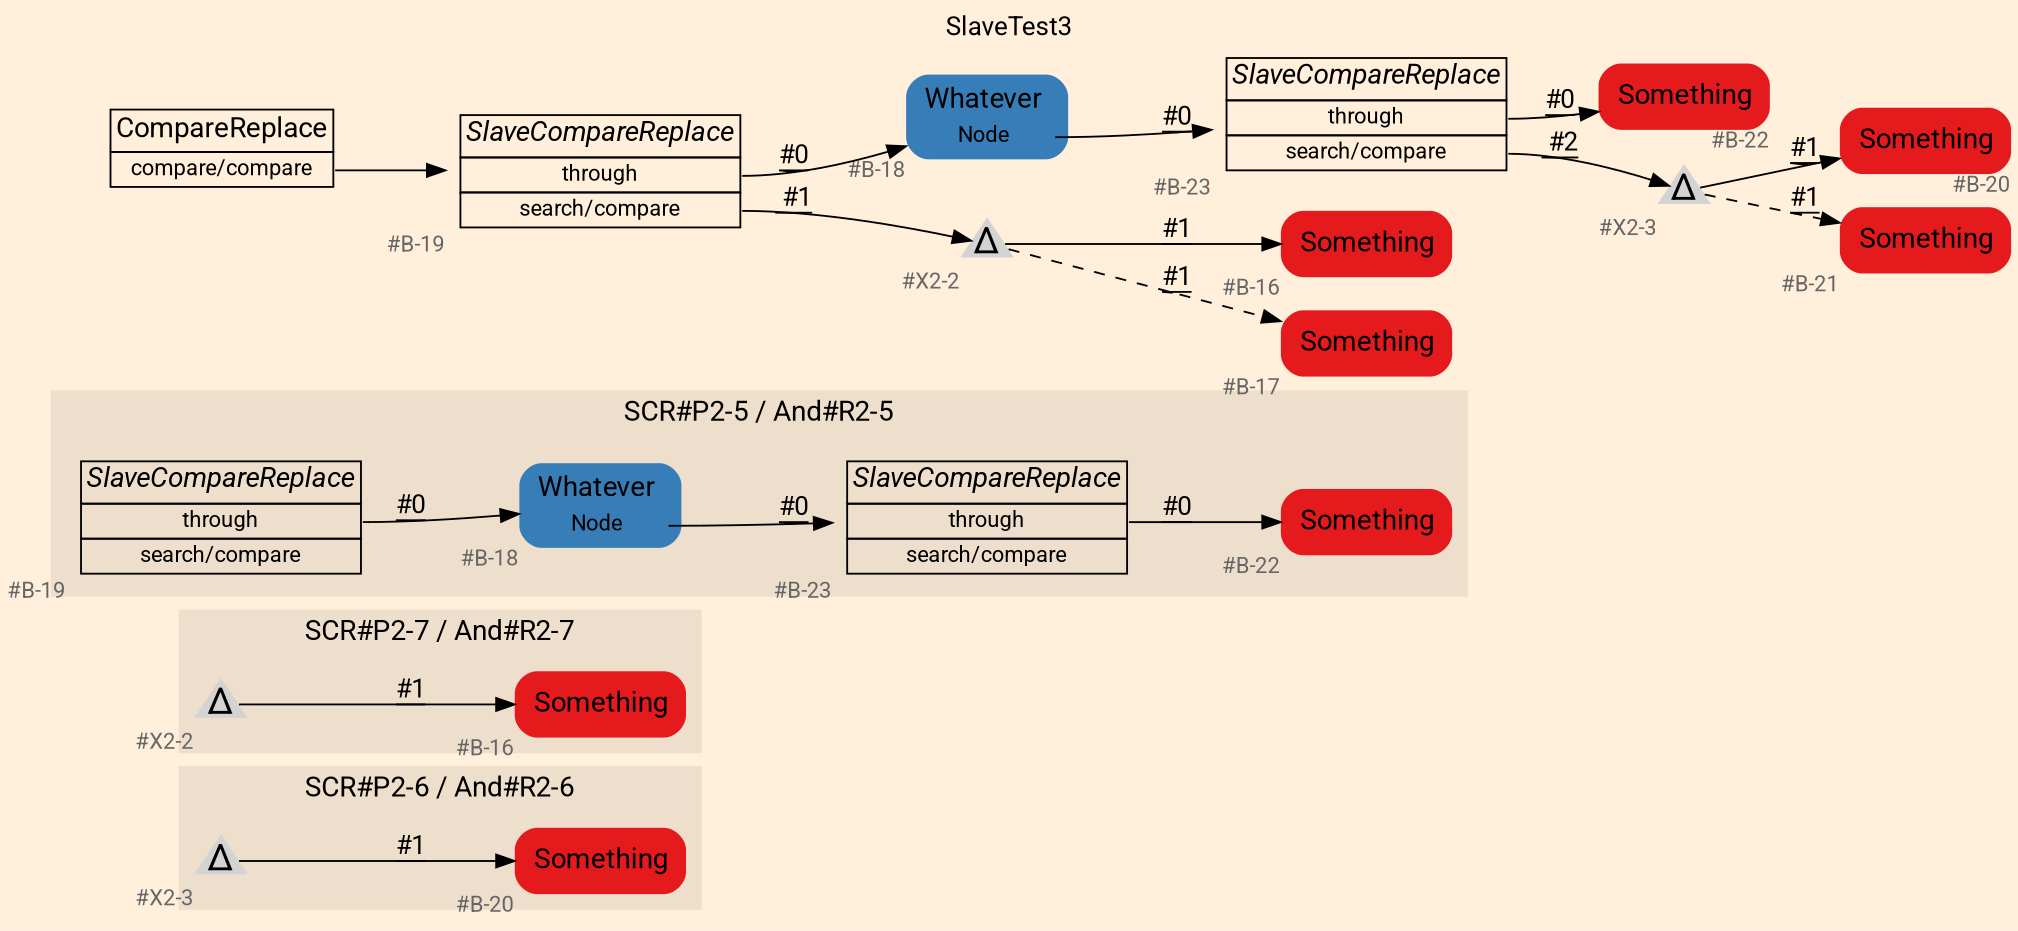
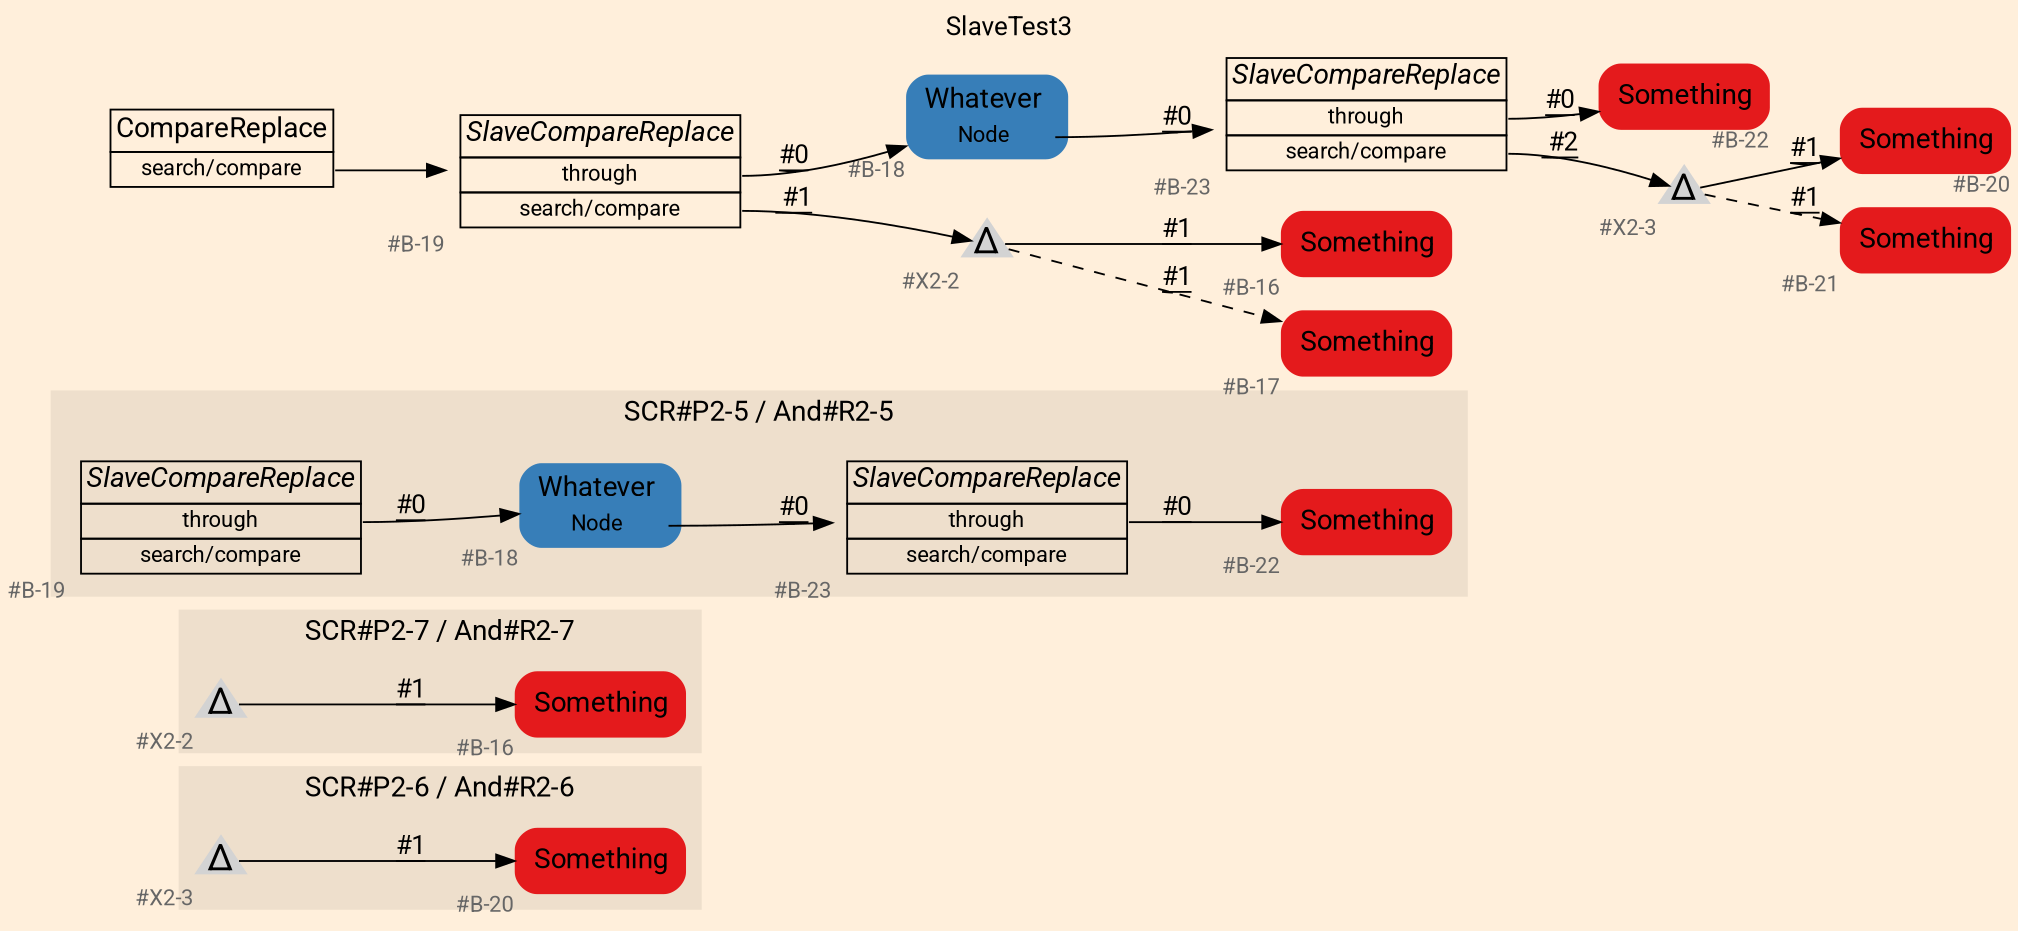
(222, 169) -> (222, 169)
